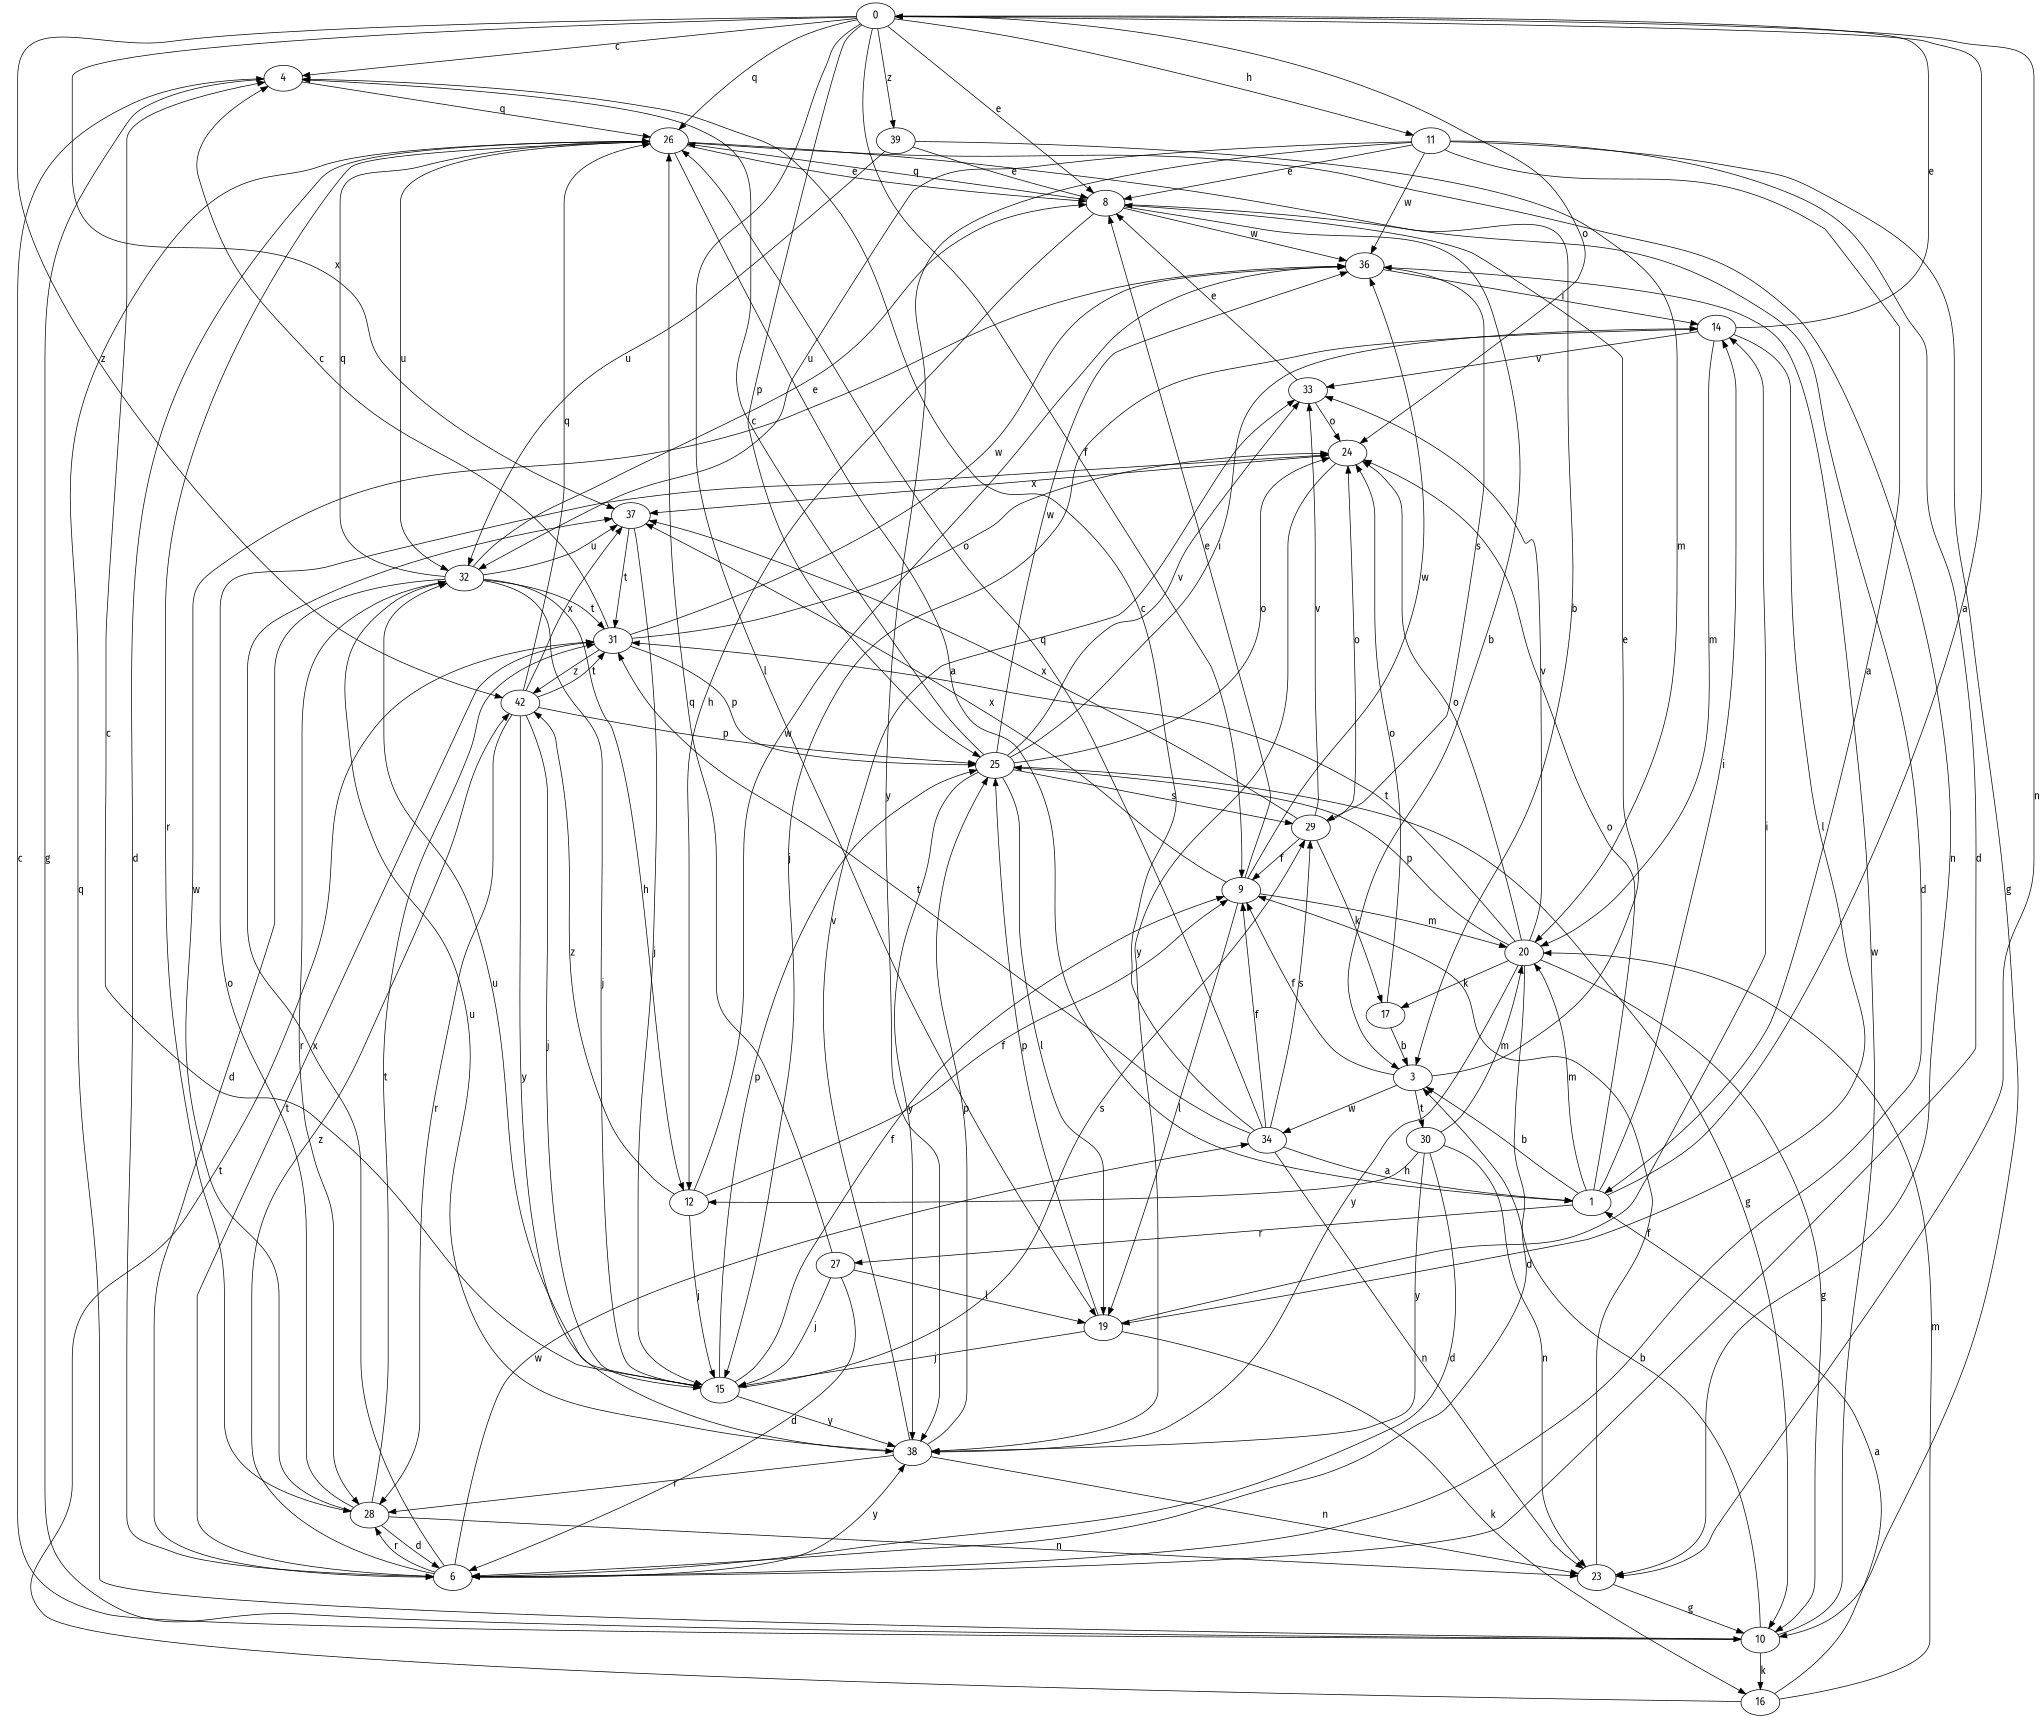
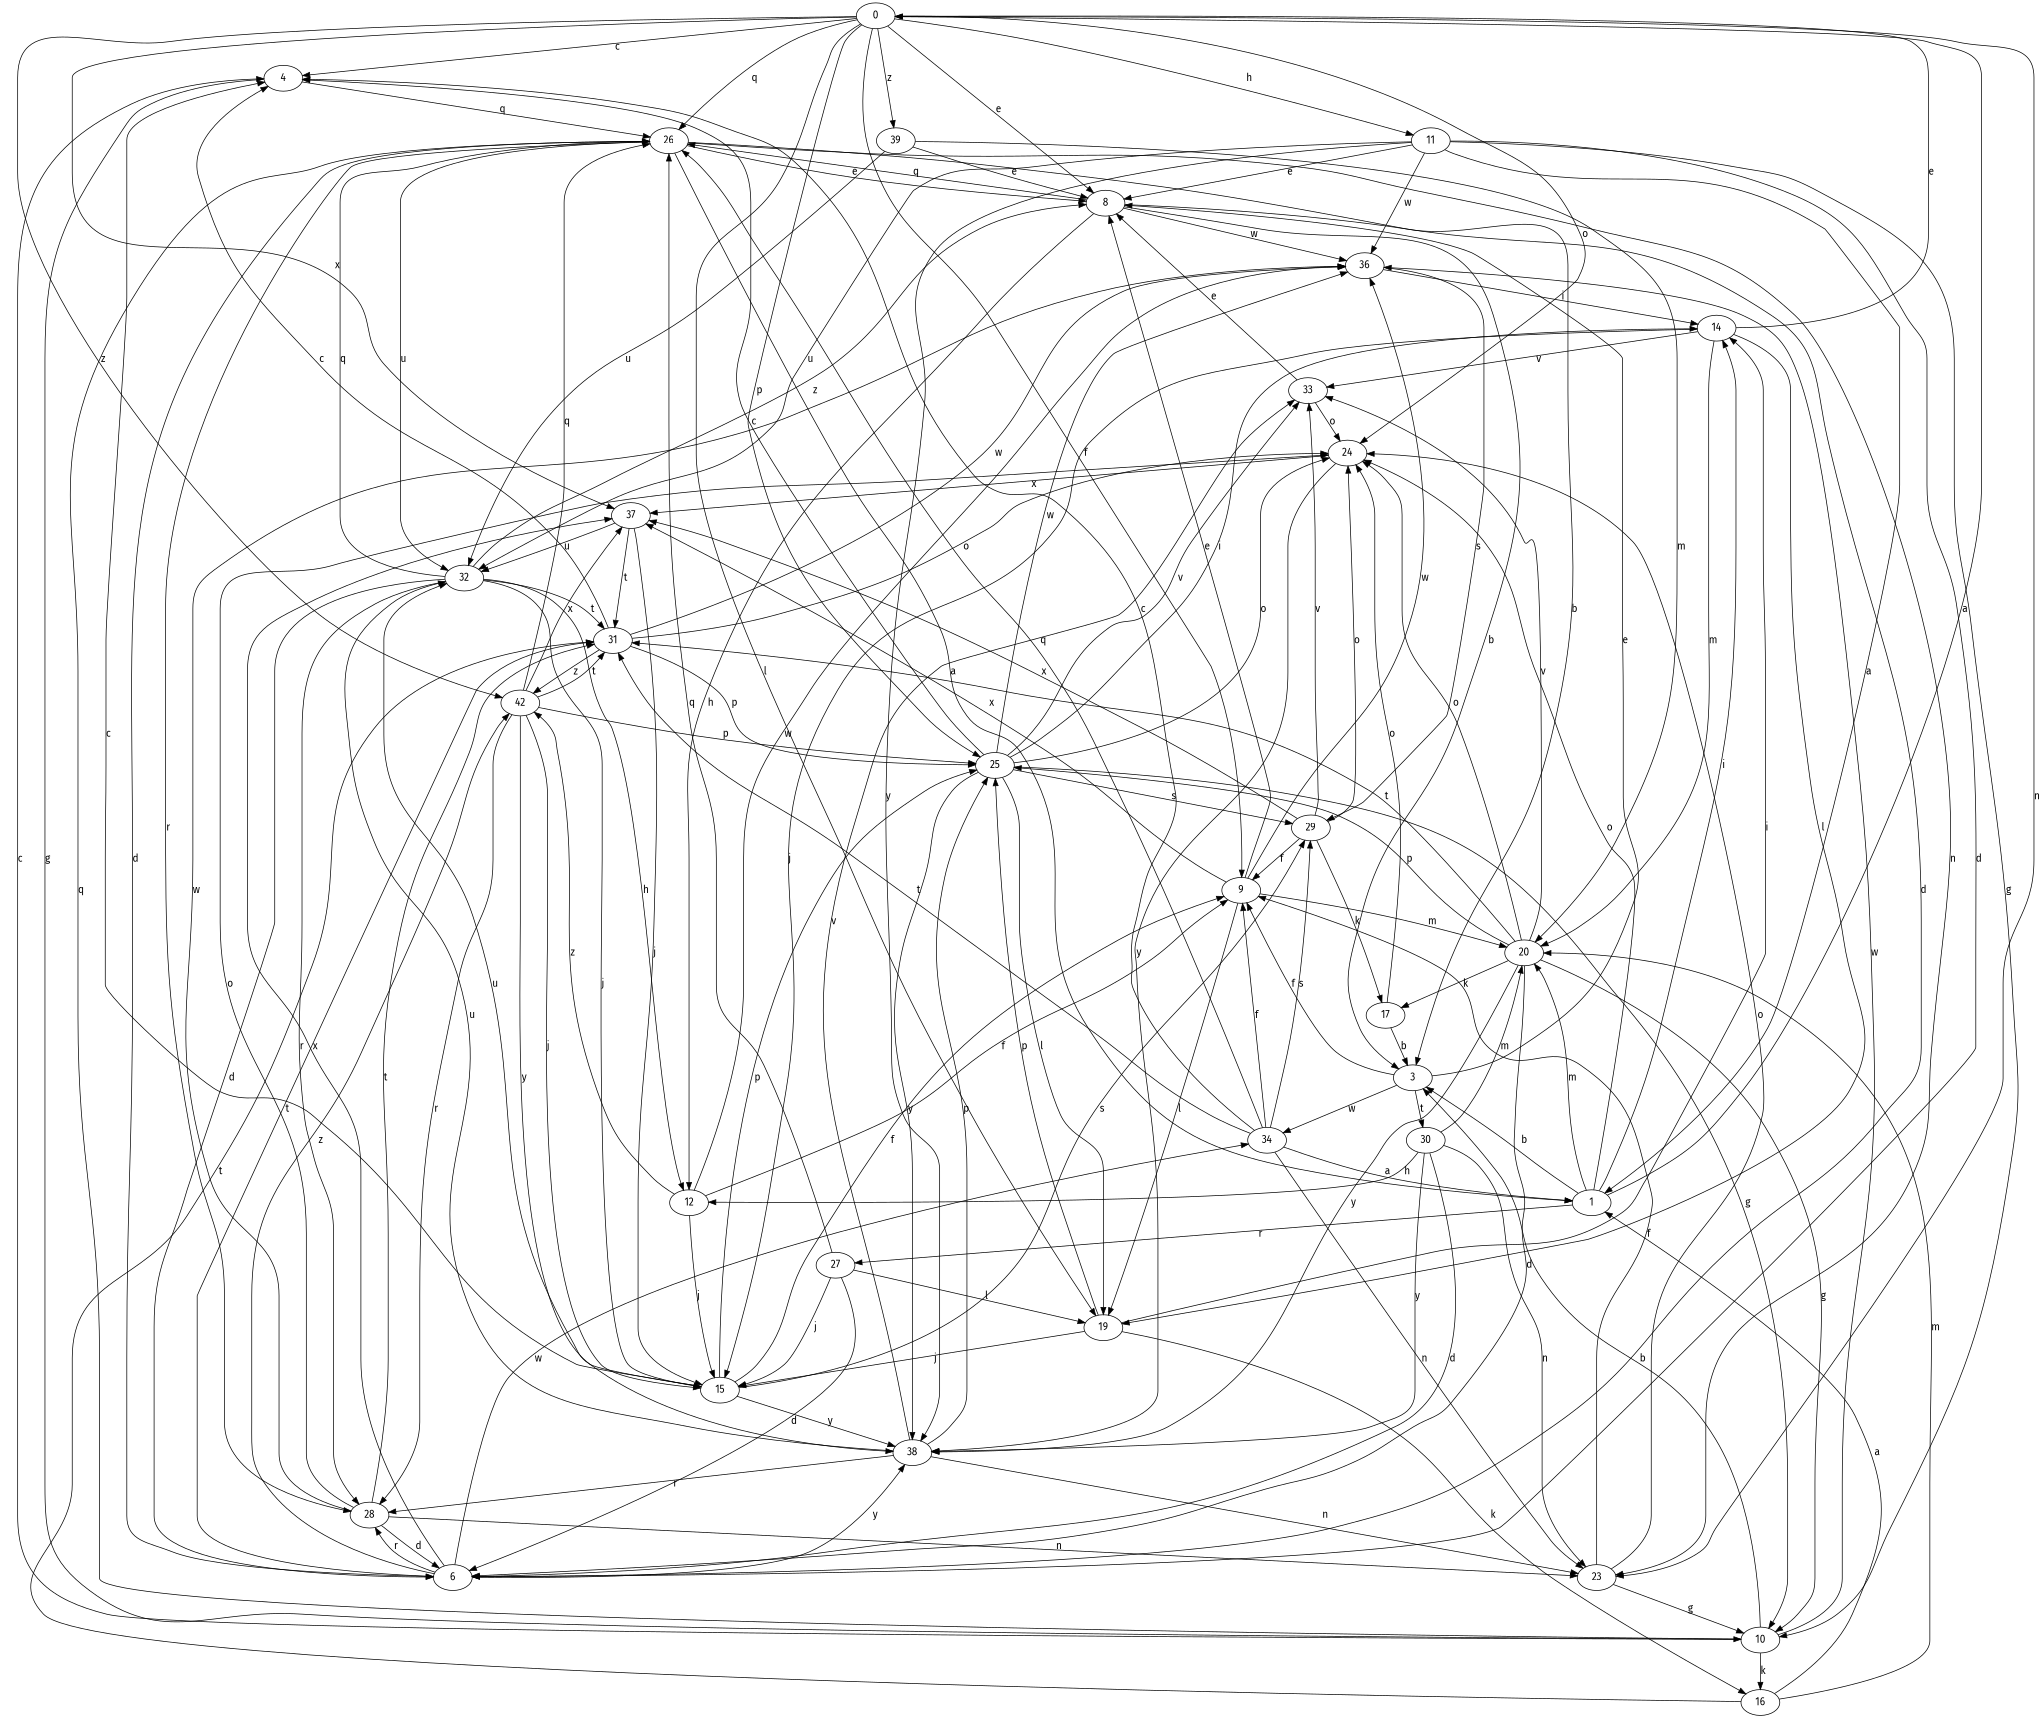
(815, 391) -> (815, 391)
(547, 561) -> (549, 548)
none -> (1742, 931)
